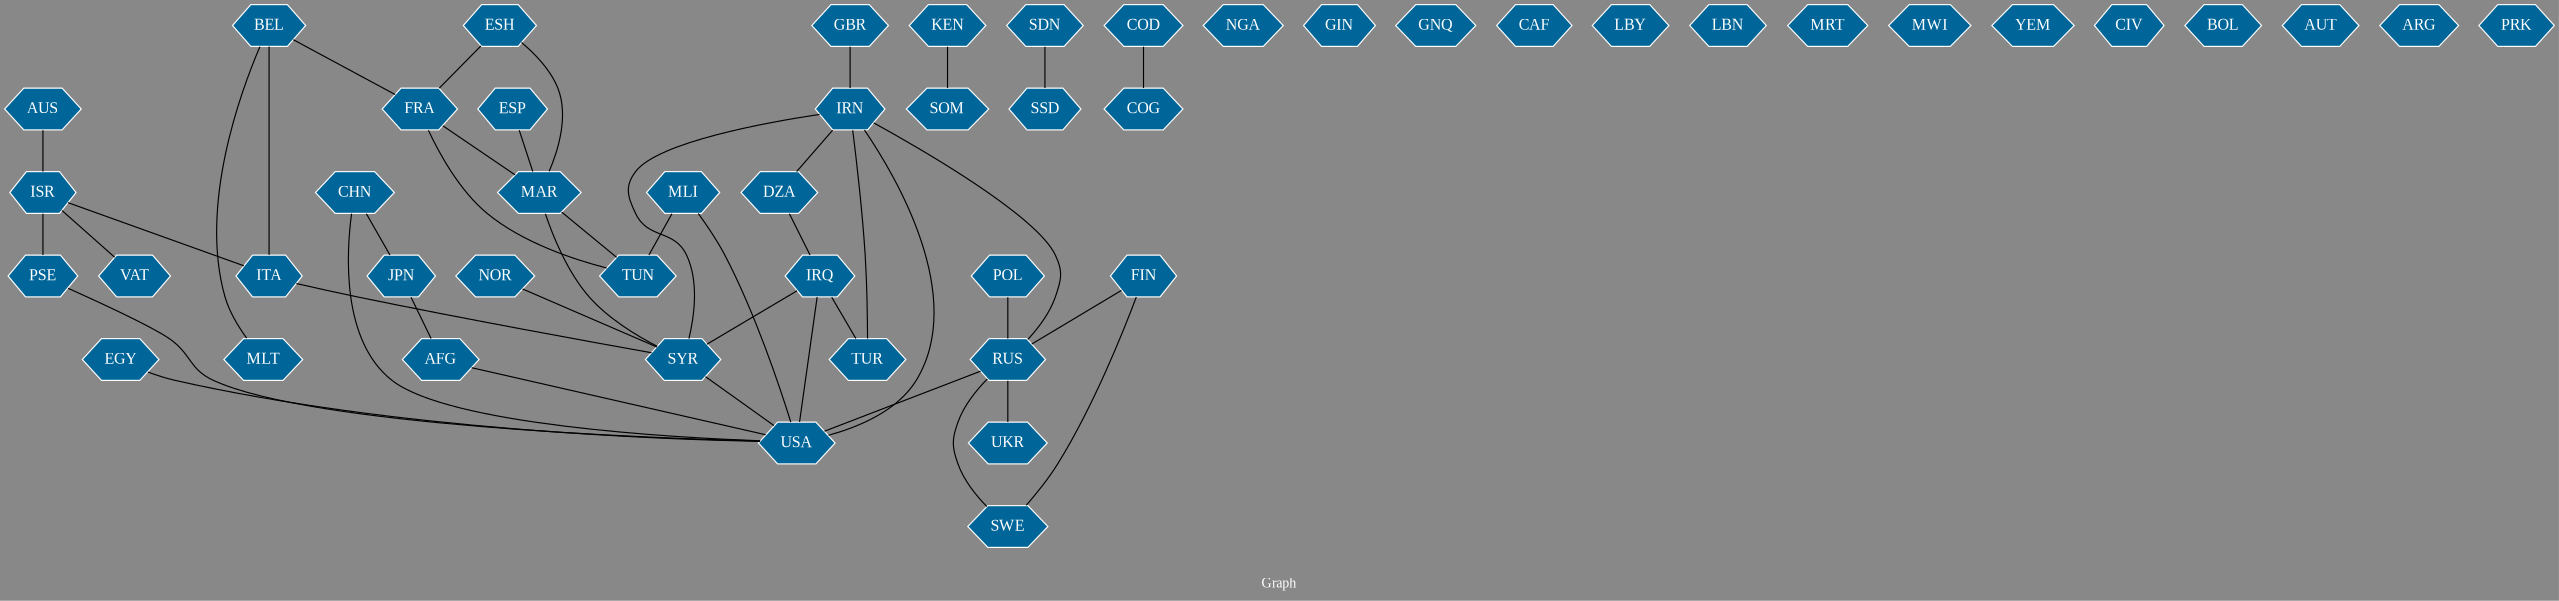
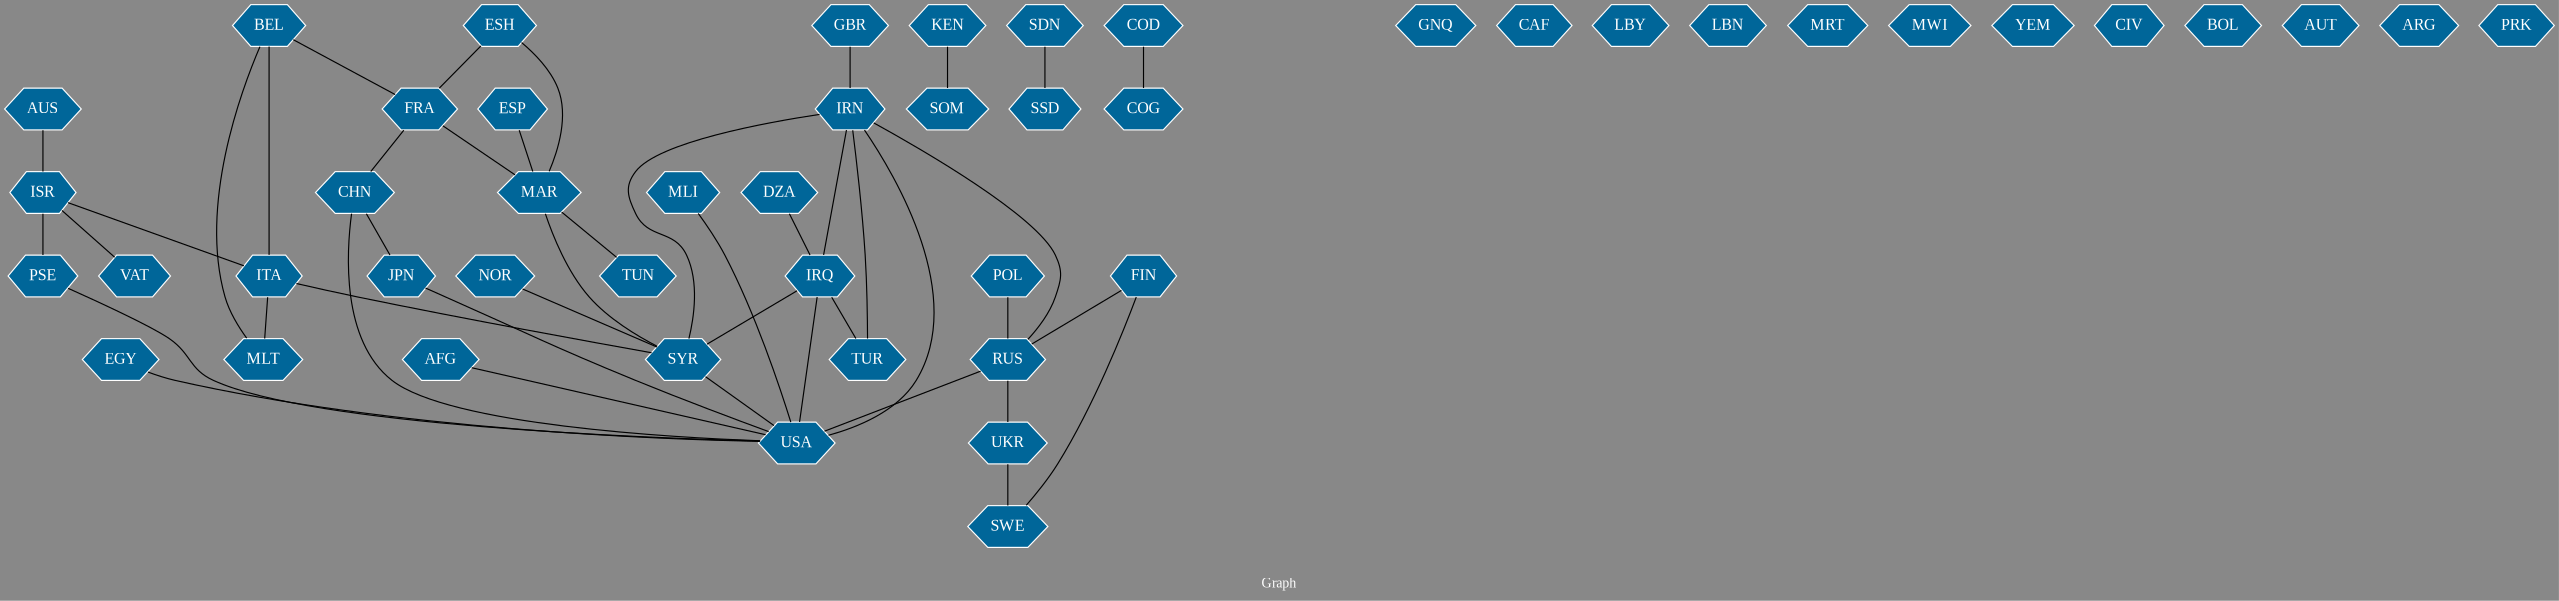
(1243, 26) -> none
(1339, 26) -> none
(815, 151) -> (835, 192)
(499, 222) -> (387, 151)
(657, 241) -> none
none -> (266, 318)
(421, 318) -> (595, 364)
(953, 443) -> (1008, 485)
